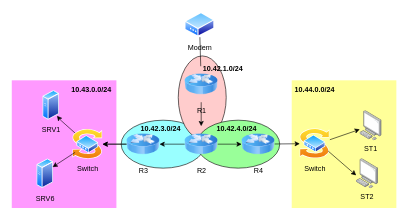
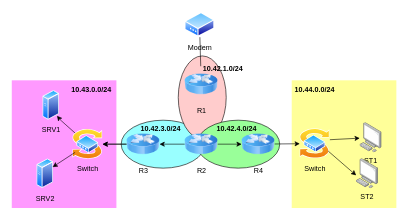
(201, 120) -> none
(371, 126) -> (371, 138)
(45, 199) -> (45, 199)
